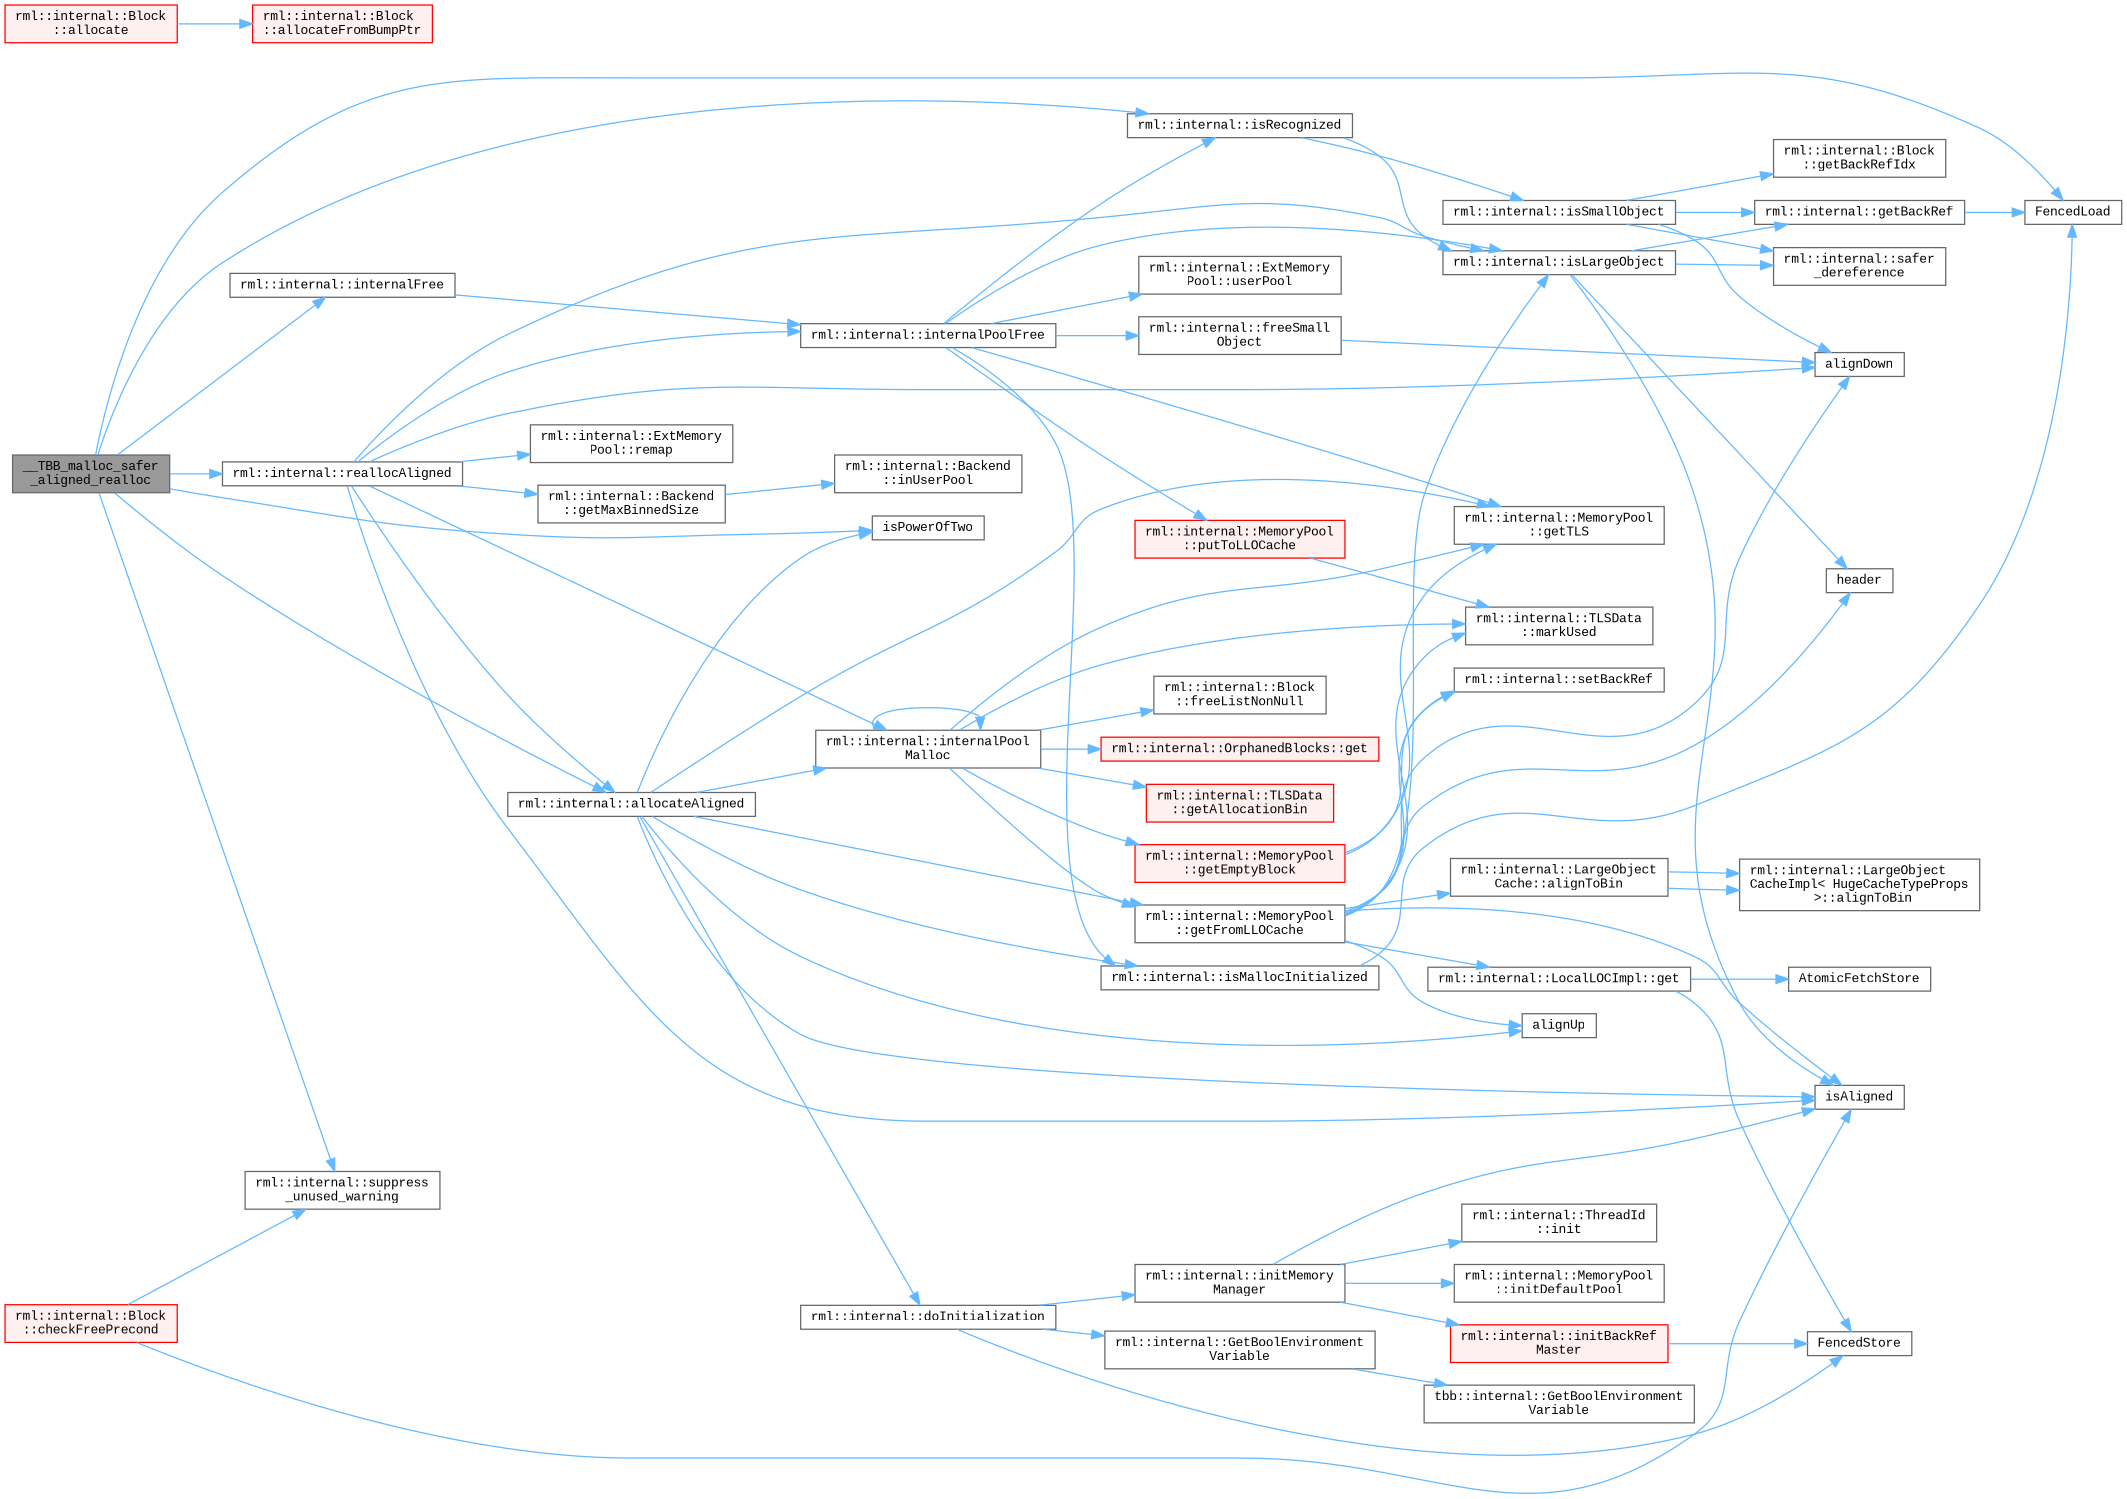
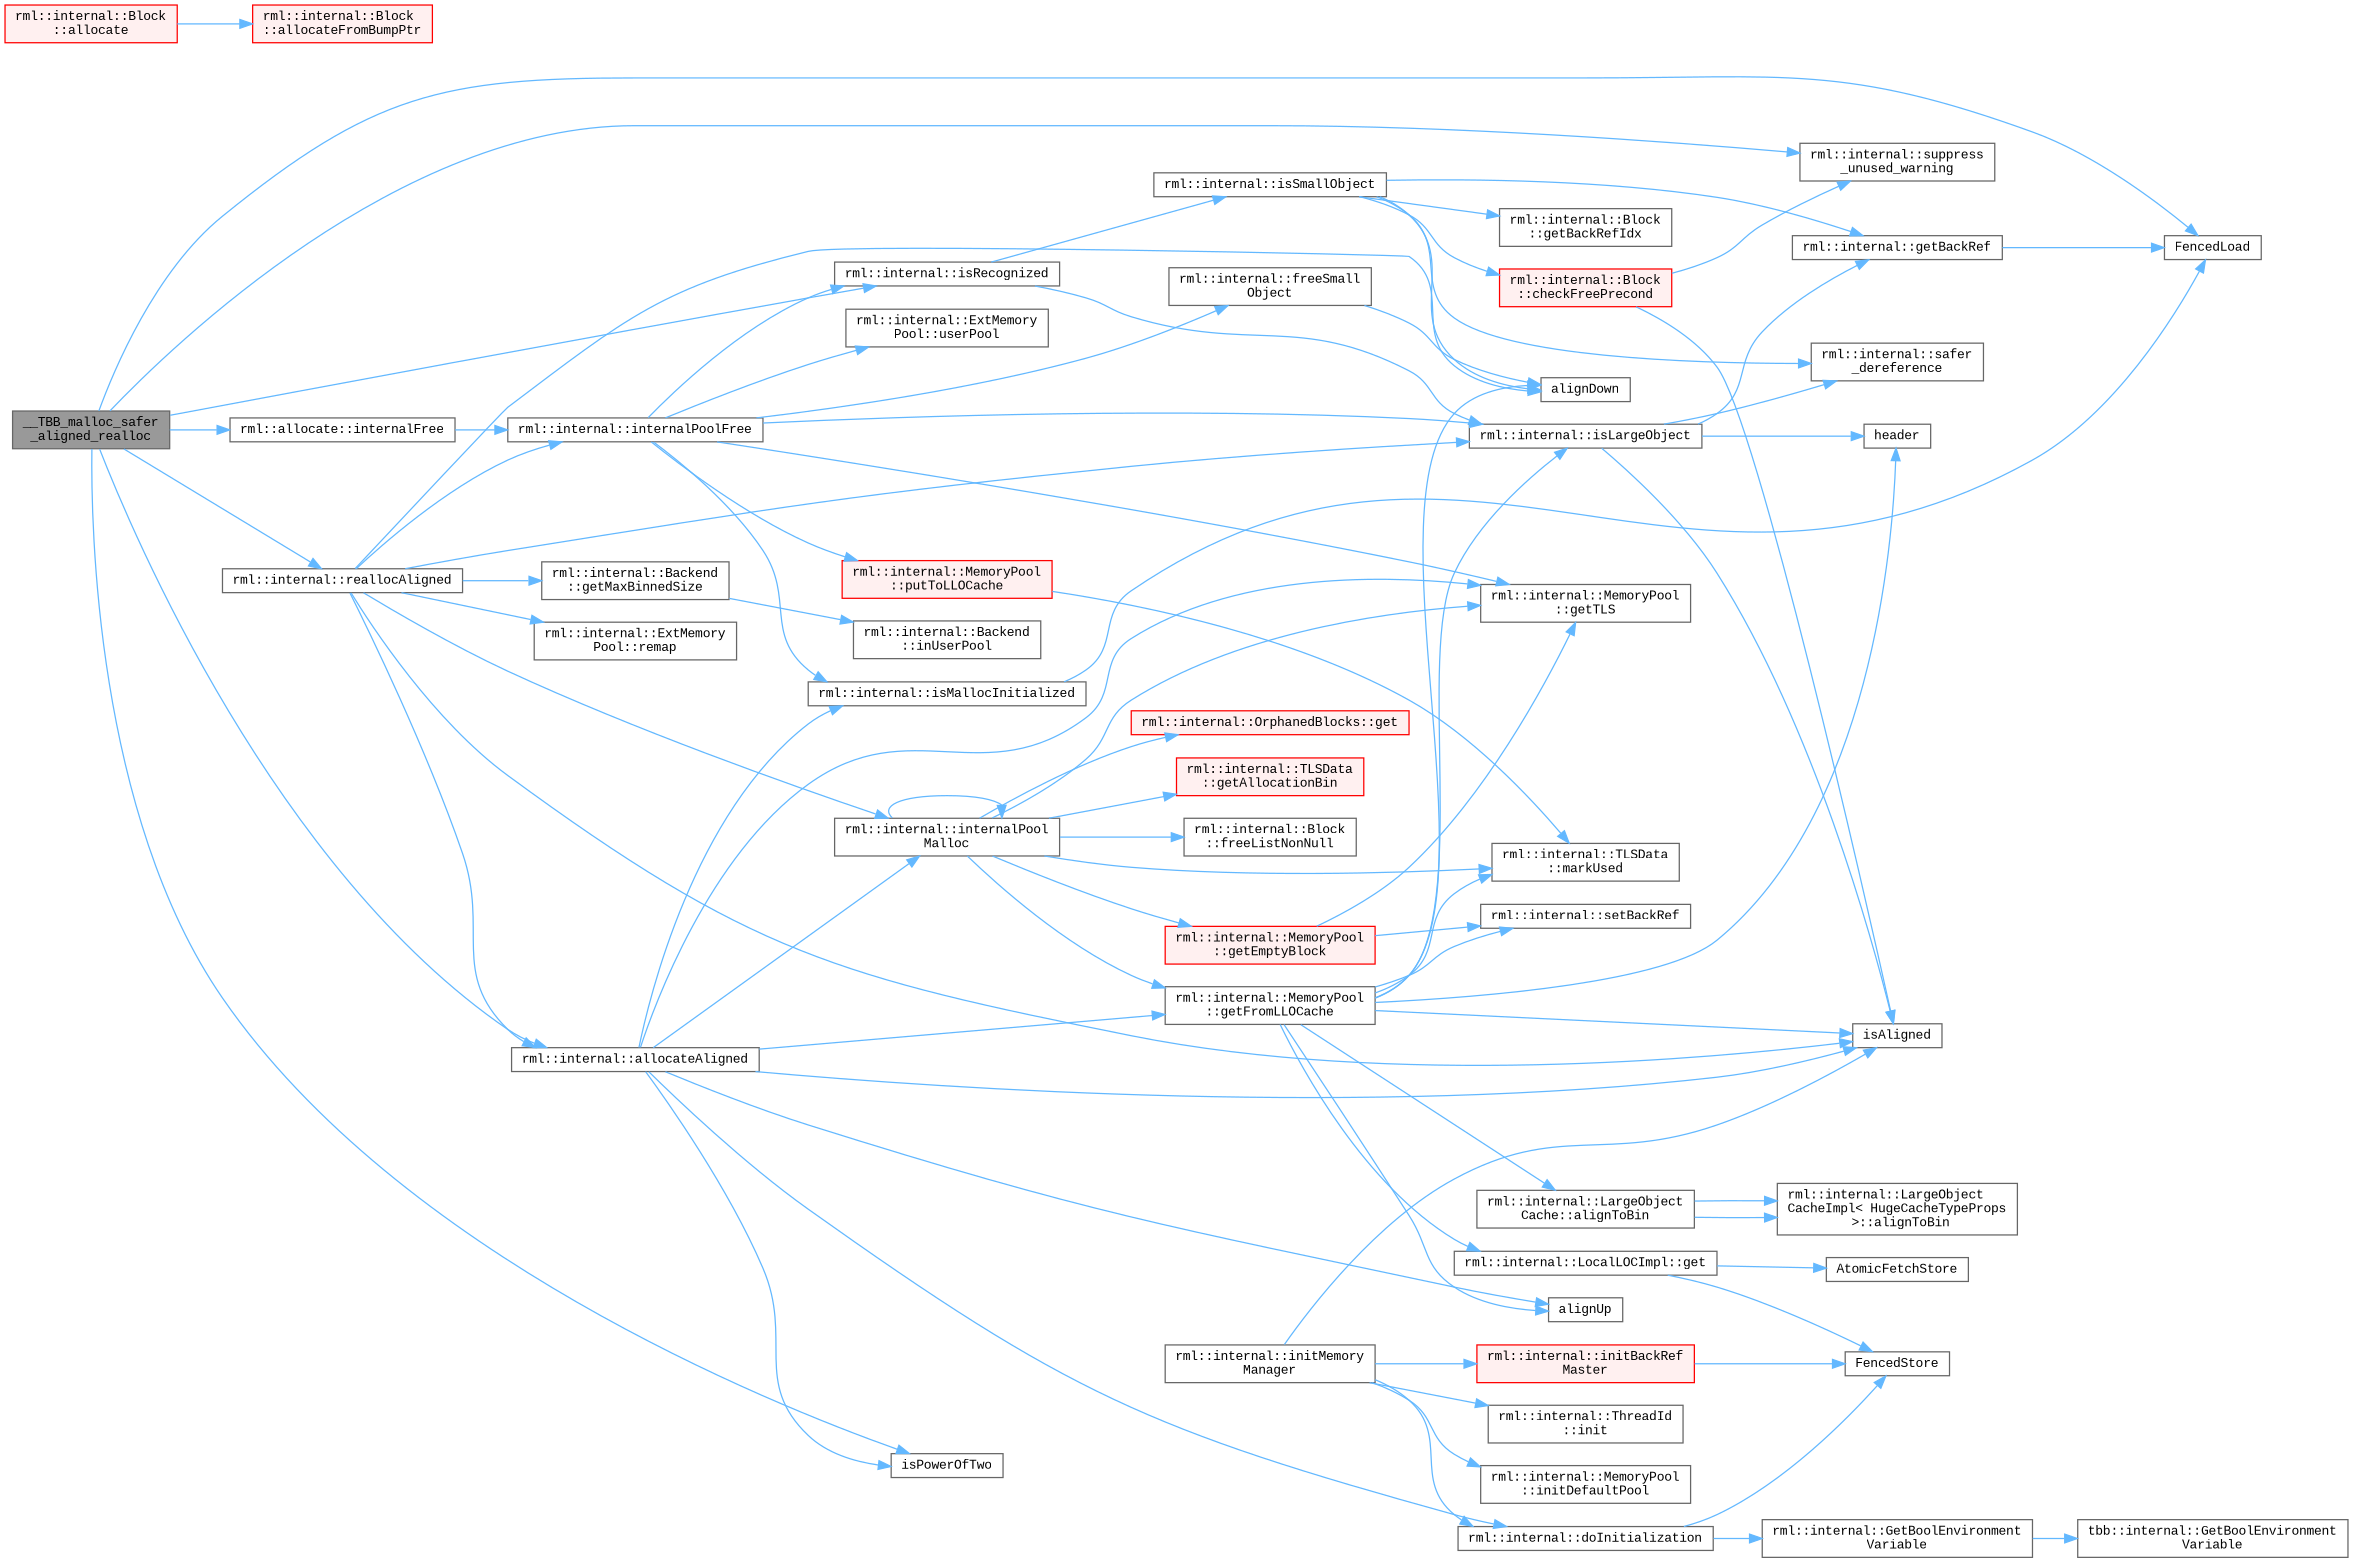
none -> (1436, 242)
(343, 285) -> (343, 430)
(1080, 1301) -> (1430, 1442)
